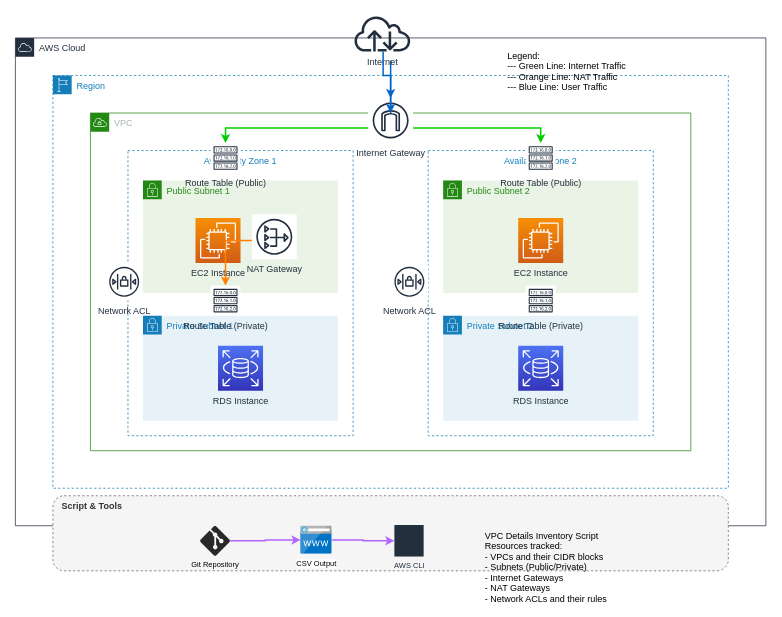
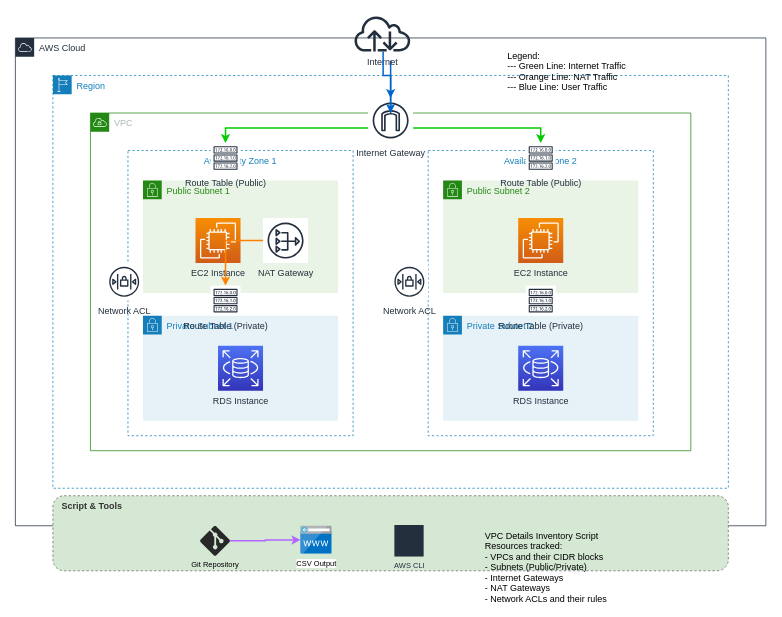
(274, 237) -> (285, 240)
(390, 533) -> (390, 533)
(360, 540) -> none
